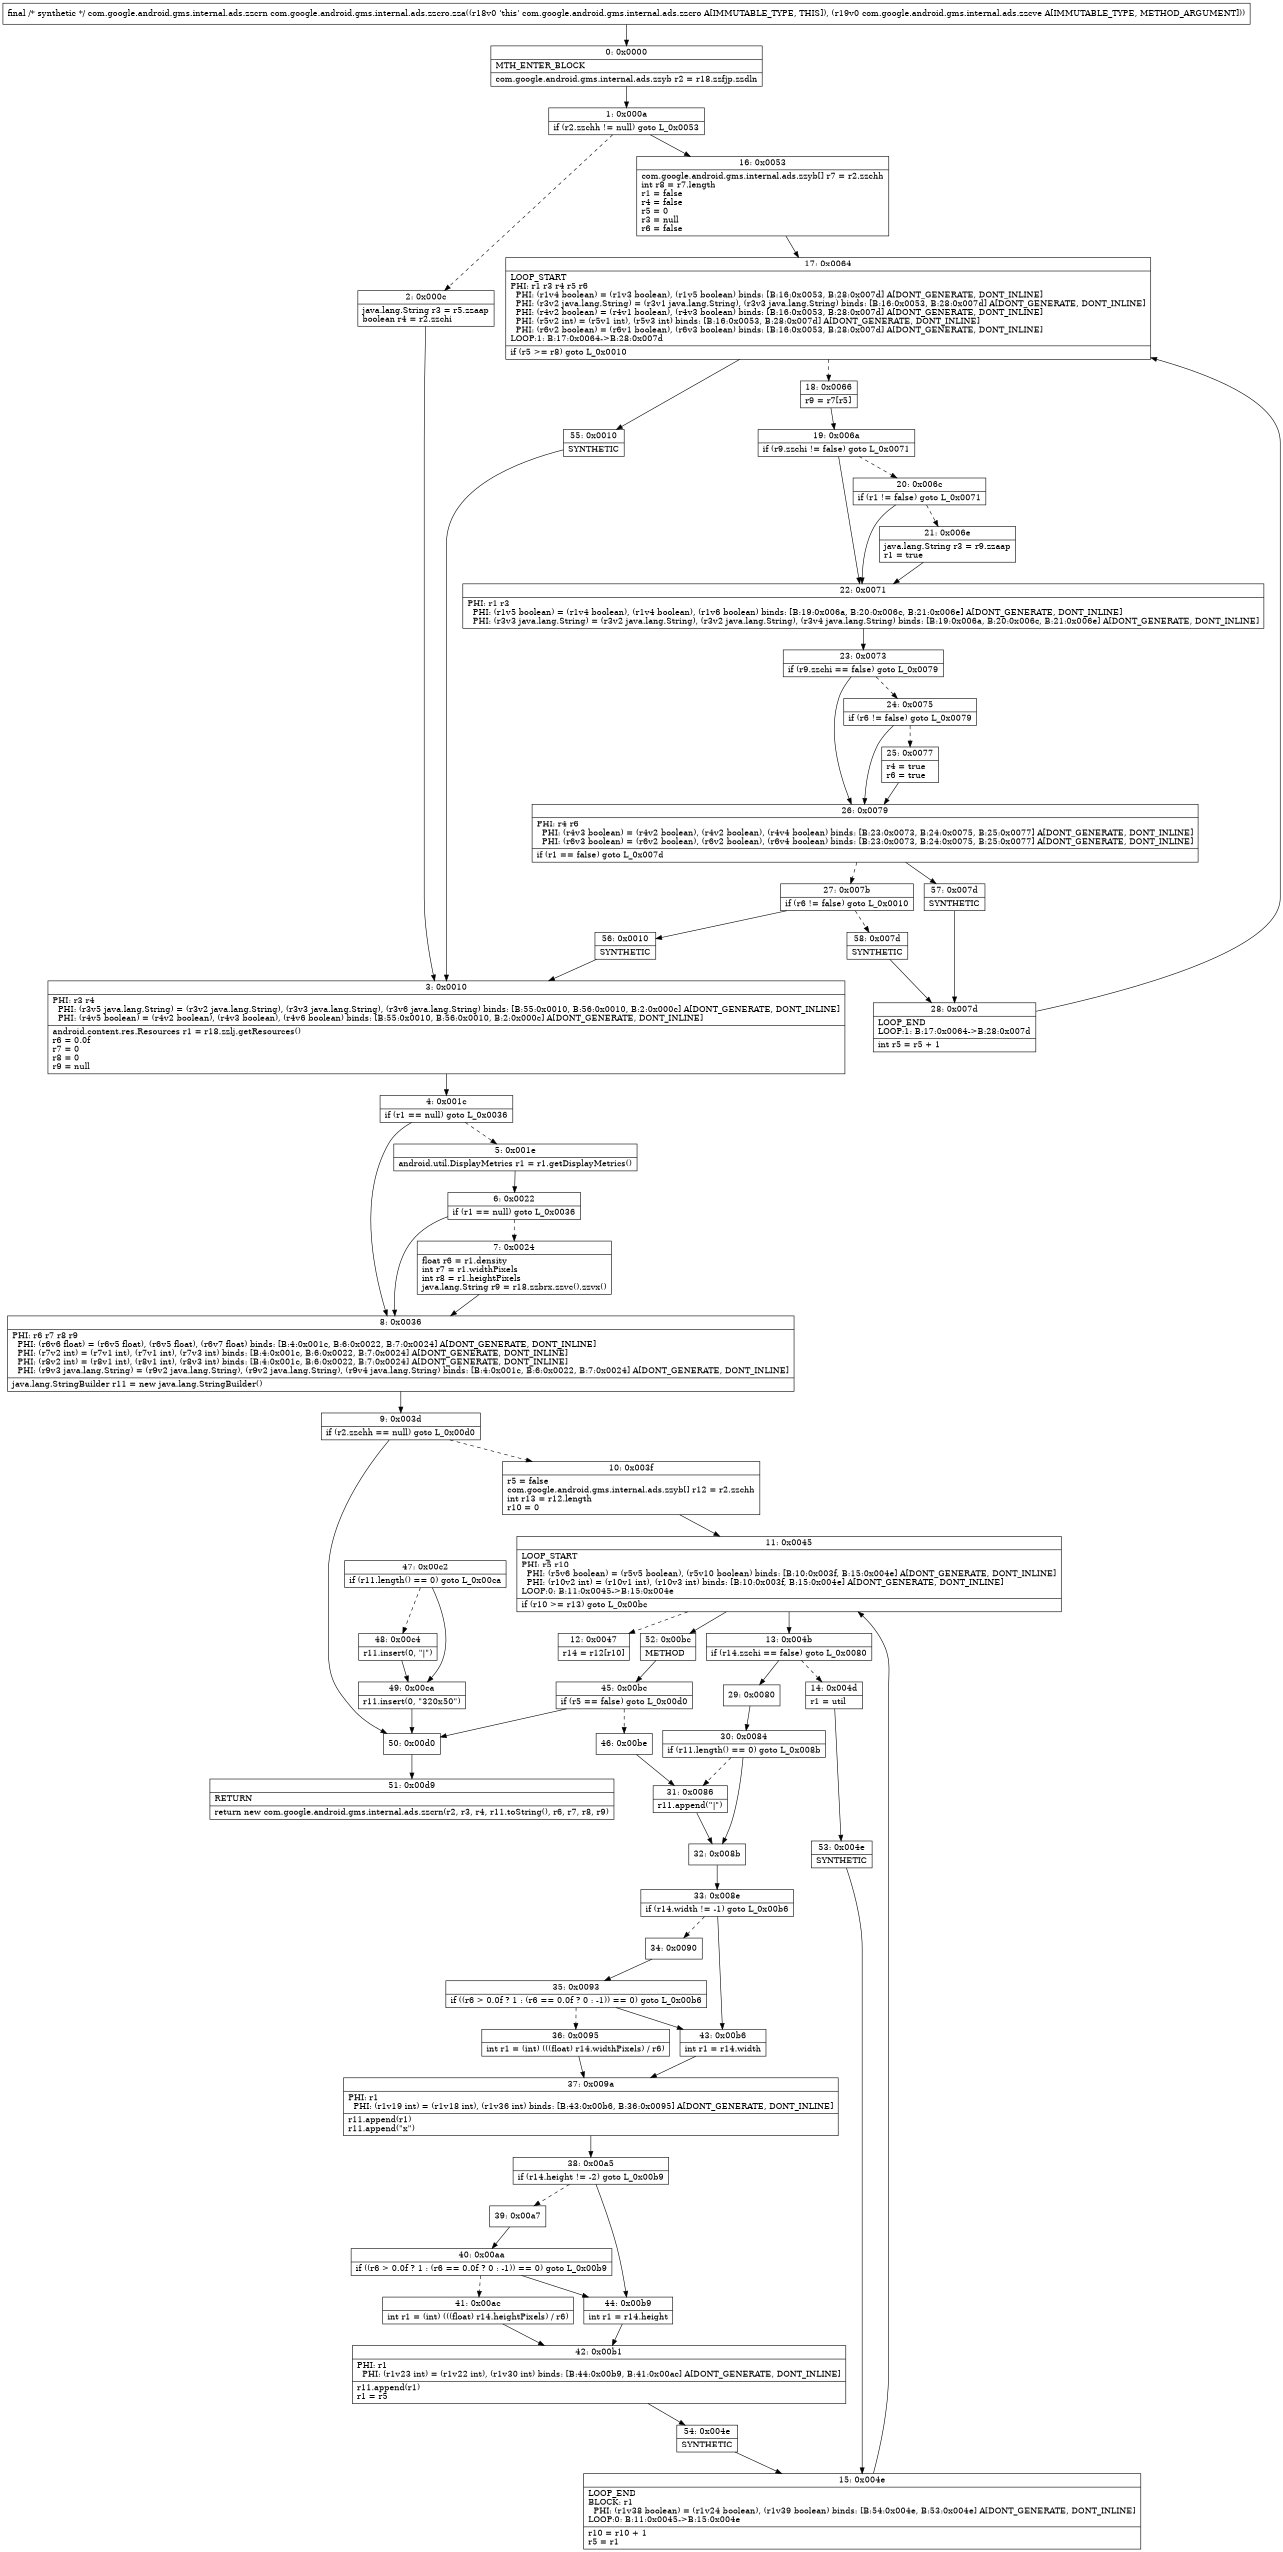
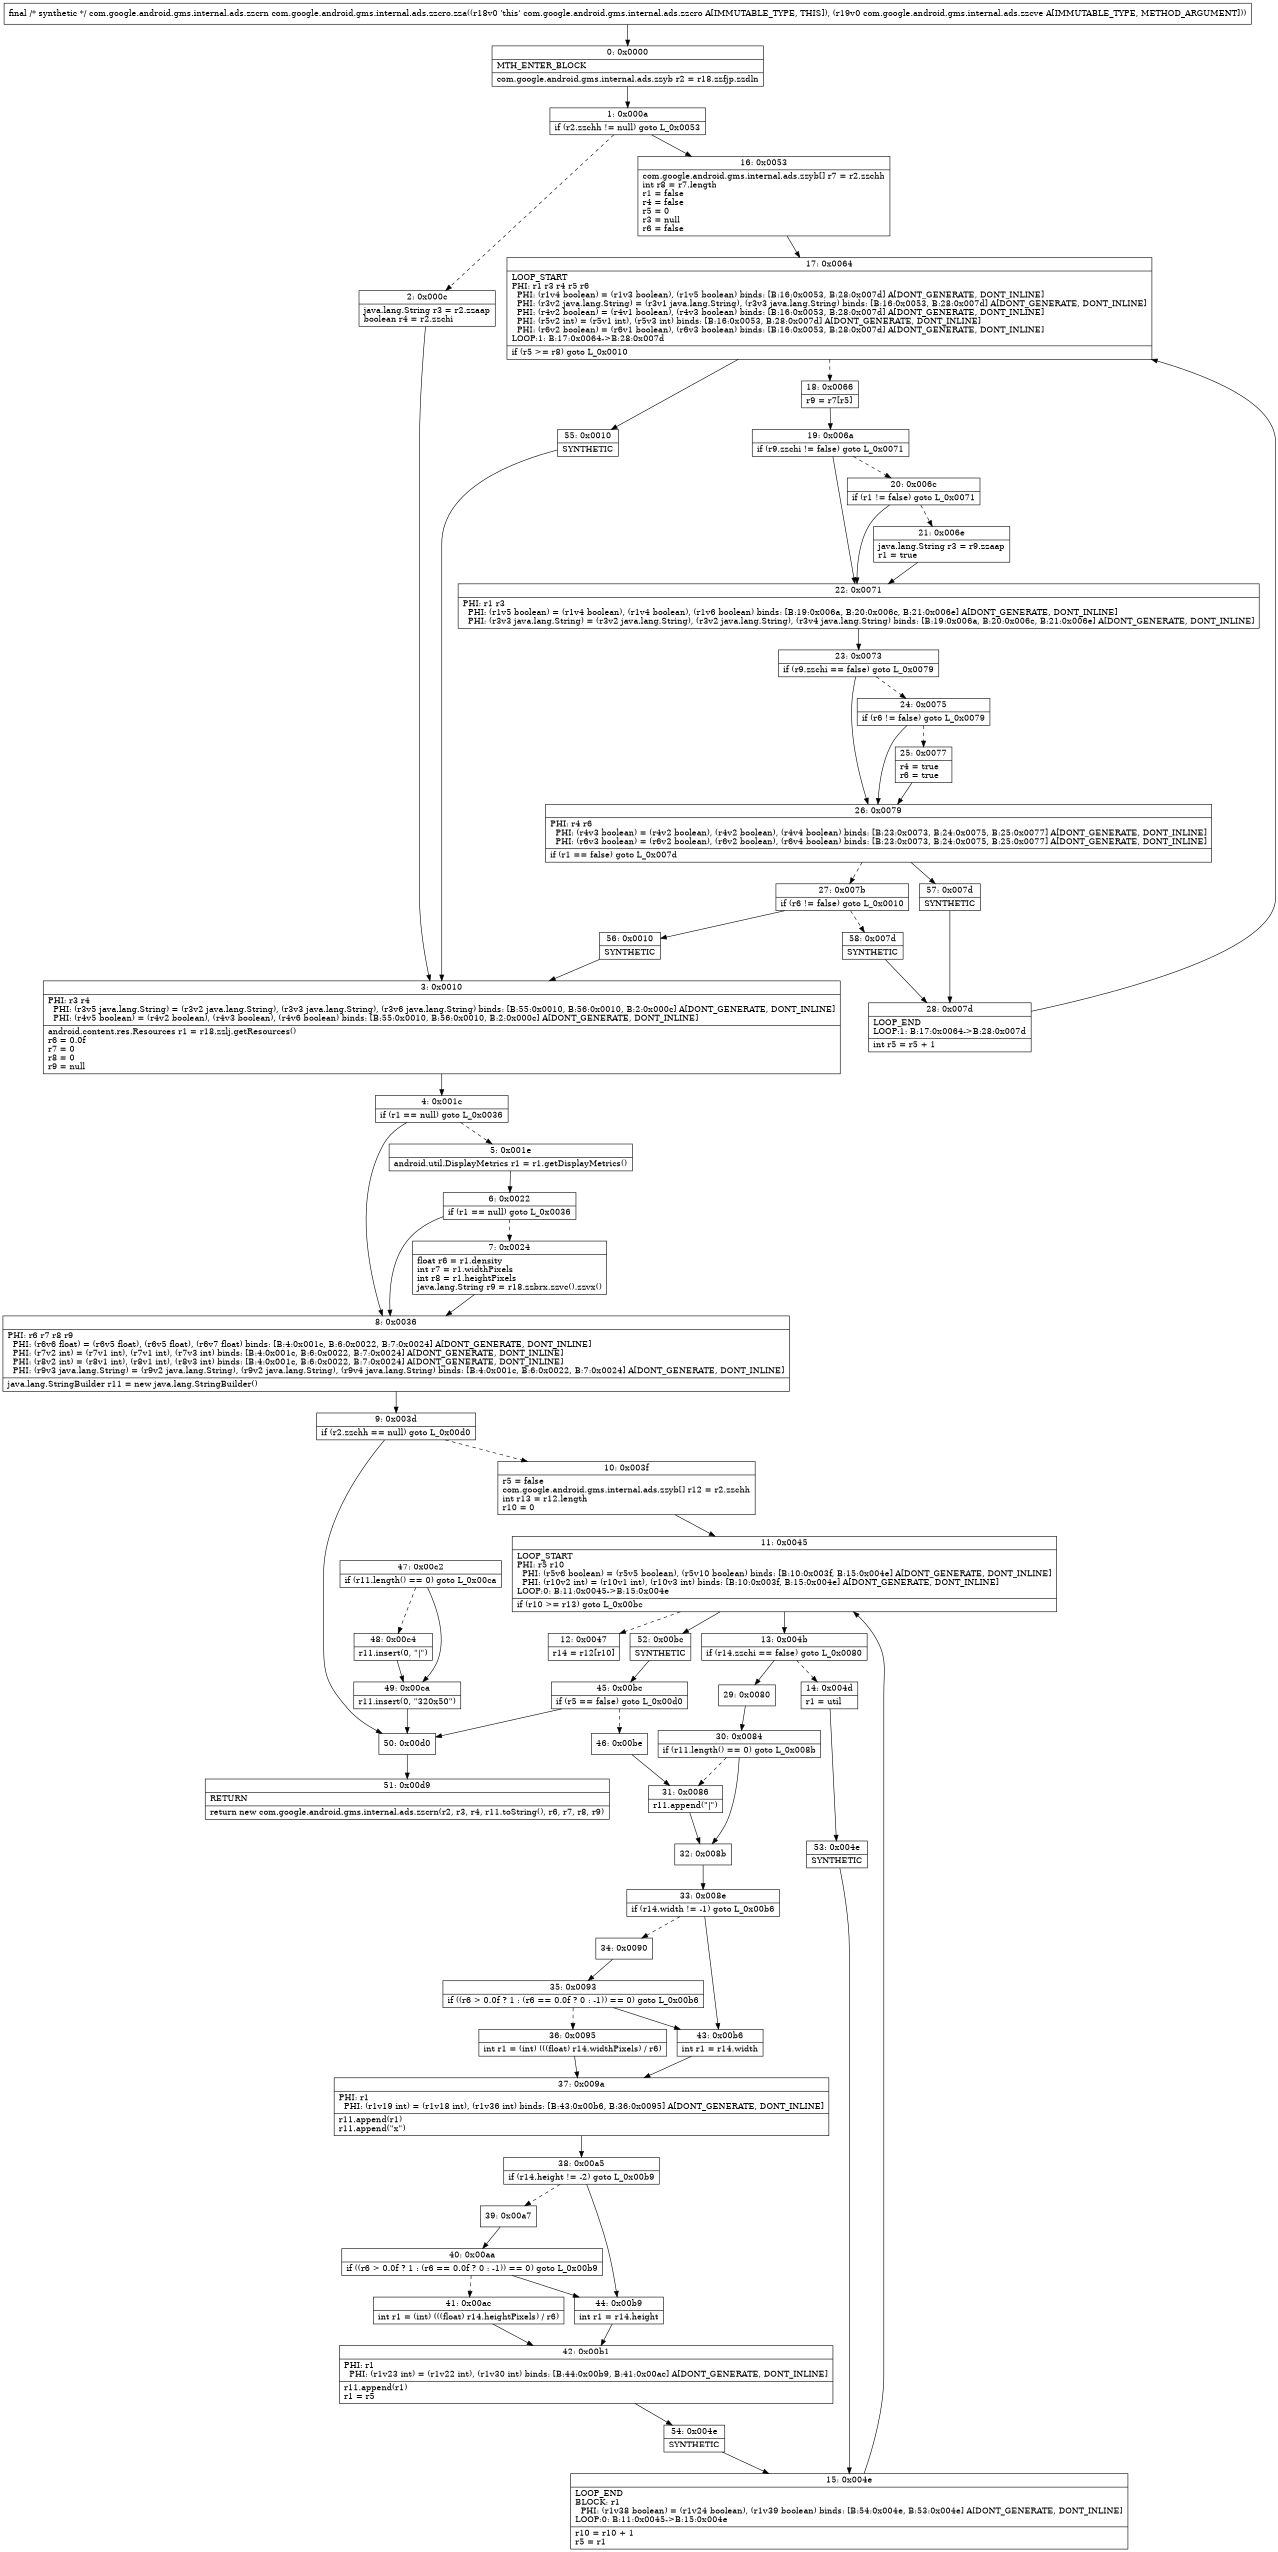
(426, 310) -> (427, 310)
(665, 1653) -> (660, 1653)
